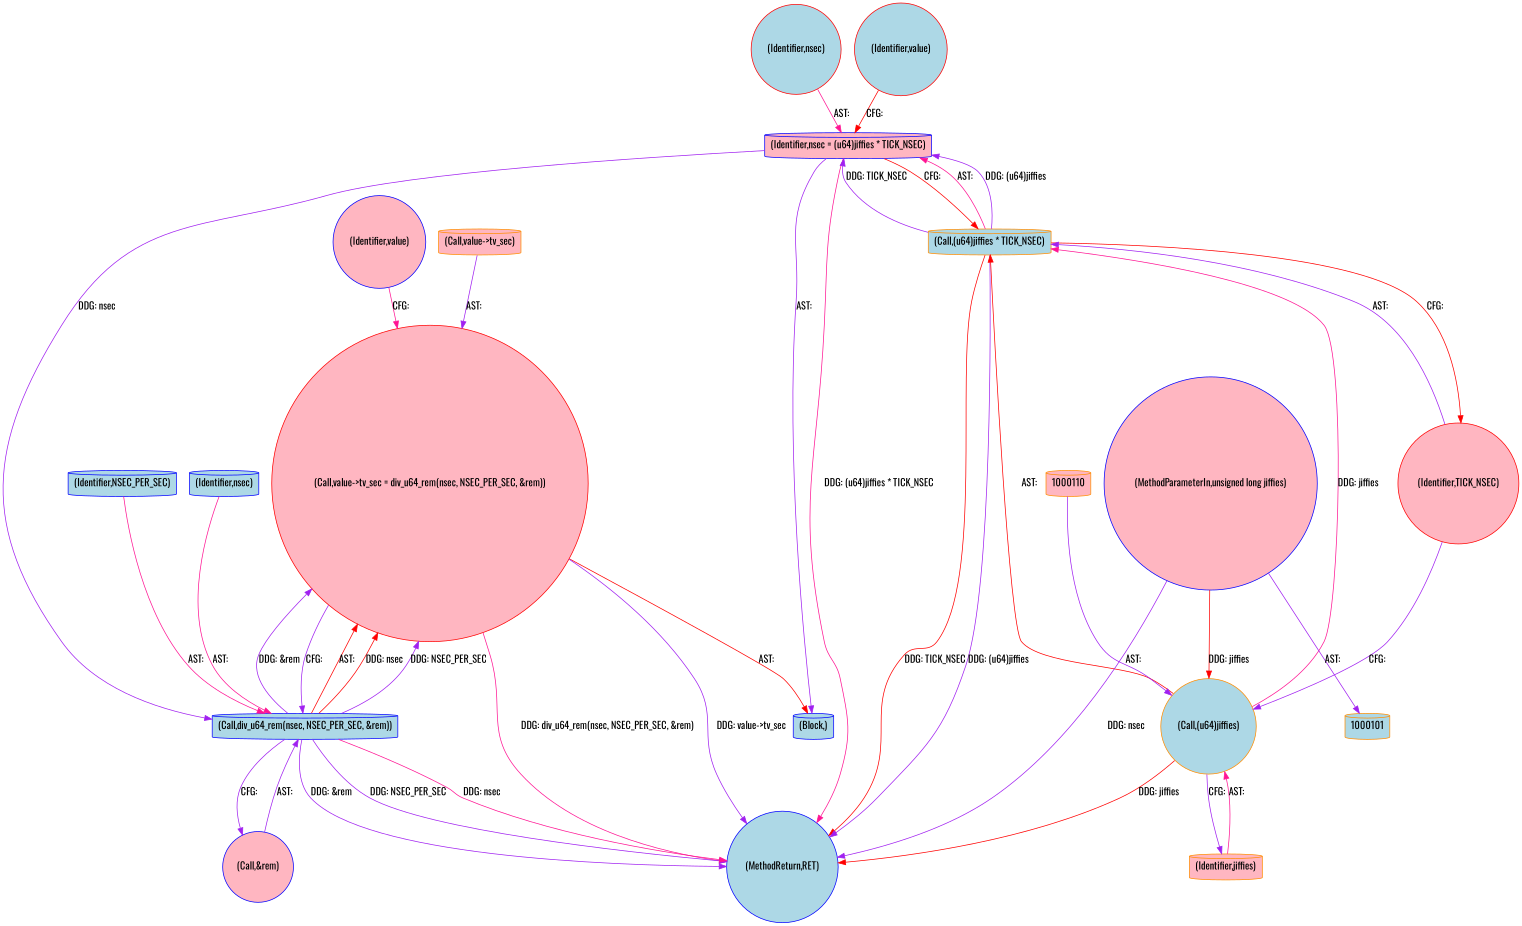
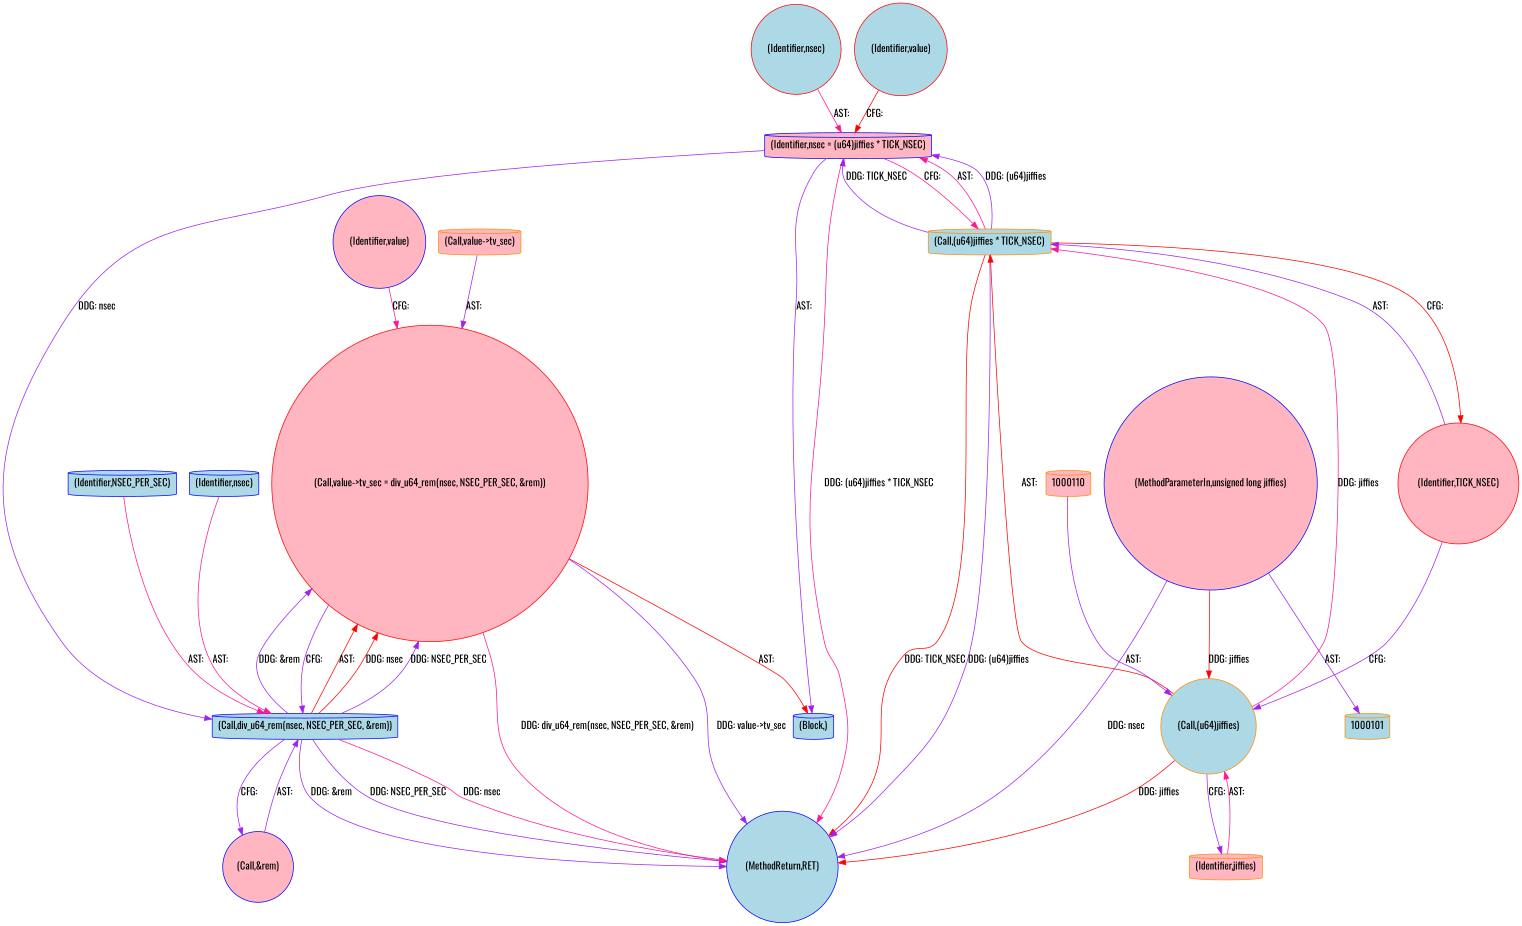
(932, 187) -> (932, 187)
